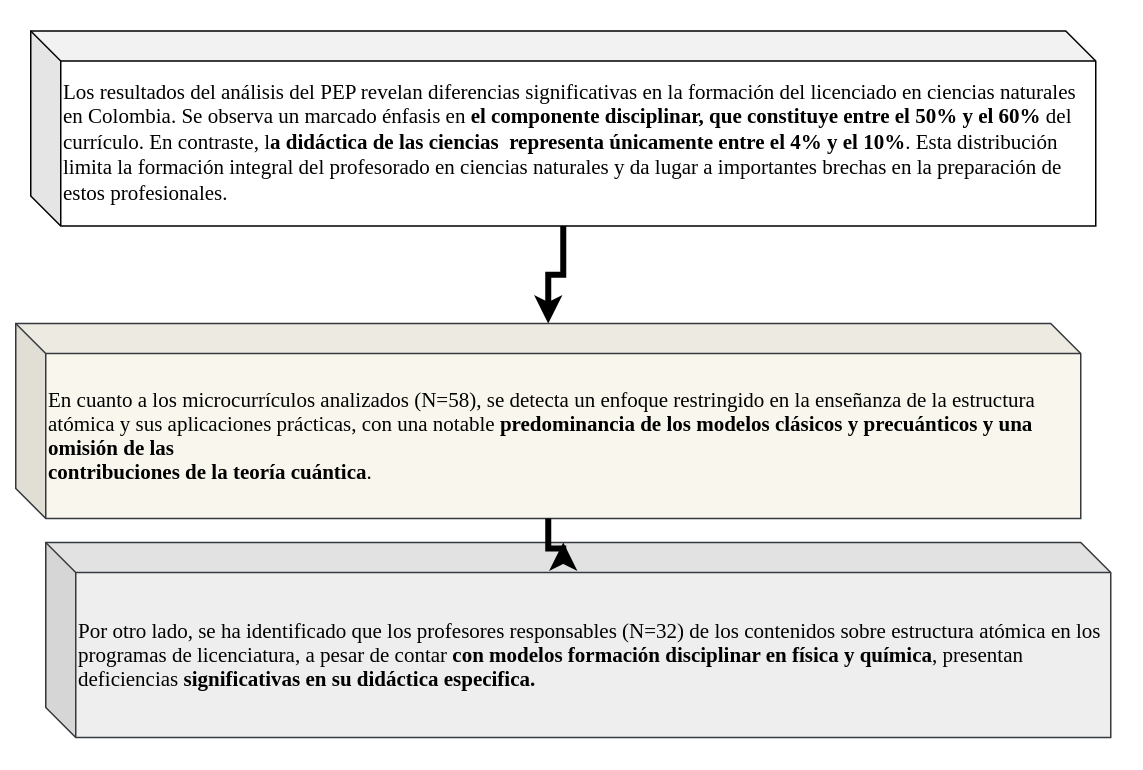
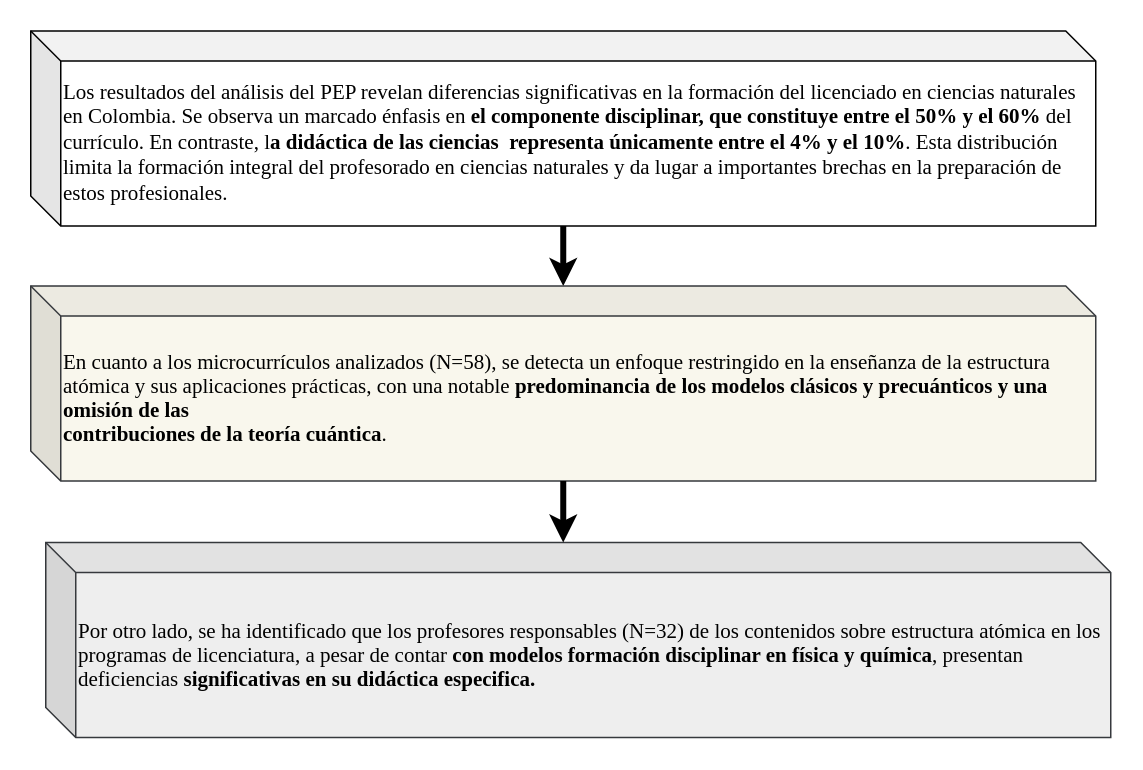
(548, 421) -> (563, 383)
